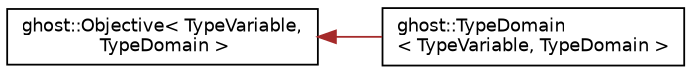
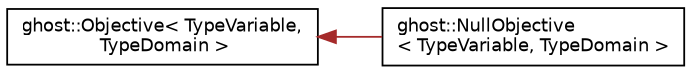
(533, 37) -> (533, 37)
